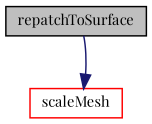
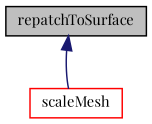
(86, 55) -> (66, 70)
